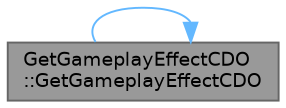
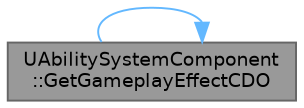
(143, 72) -> (152, 72)
